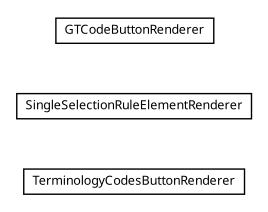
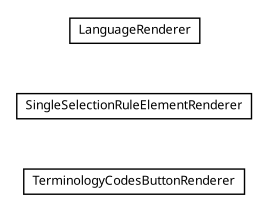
(134, 31) -> none
none -> (134, 31)
